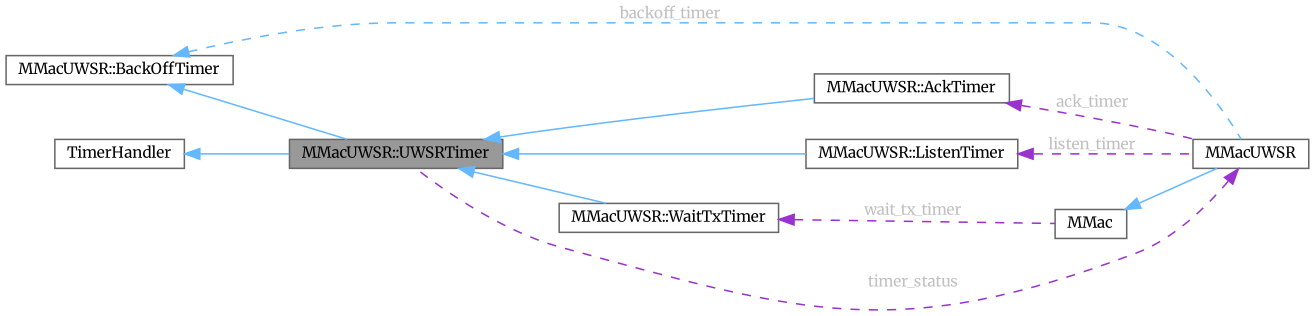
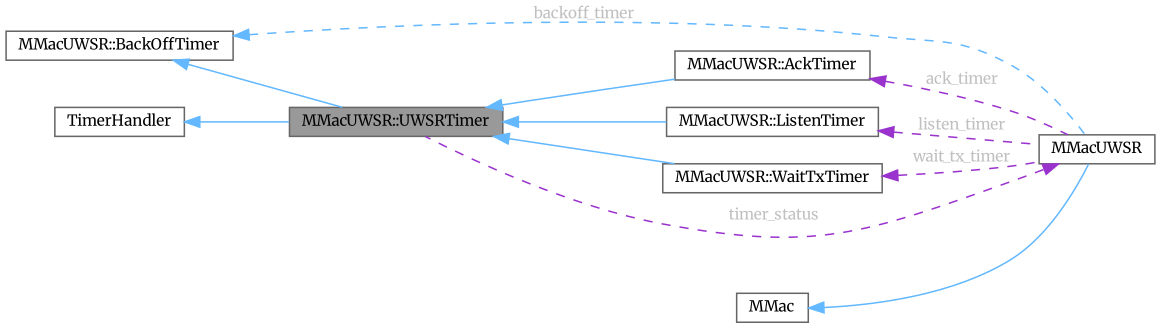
(925, 222) -> (969, 171)
